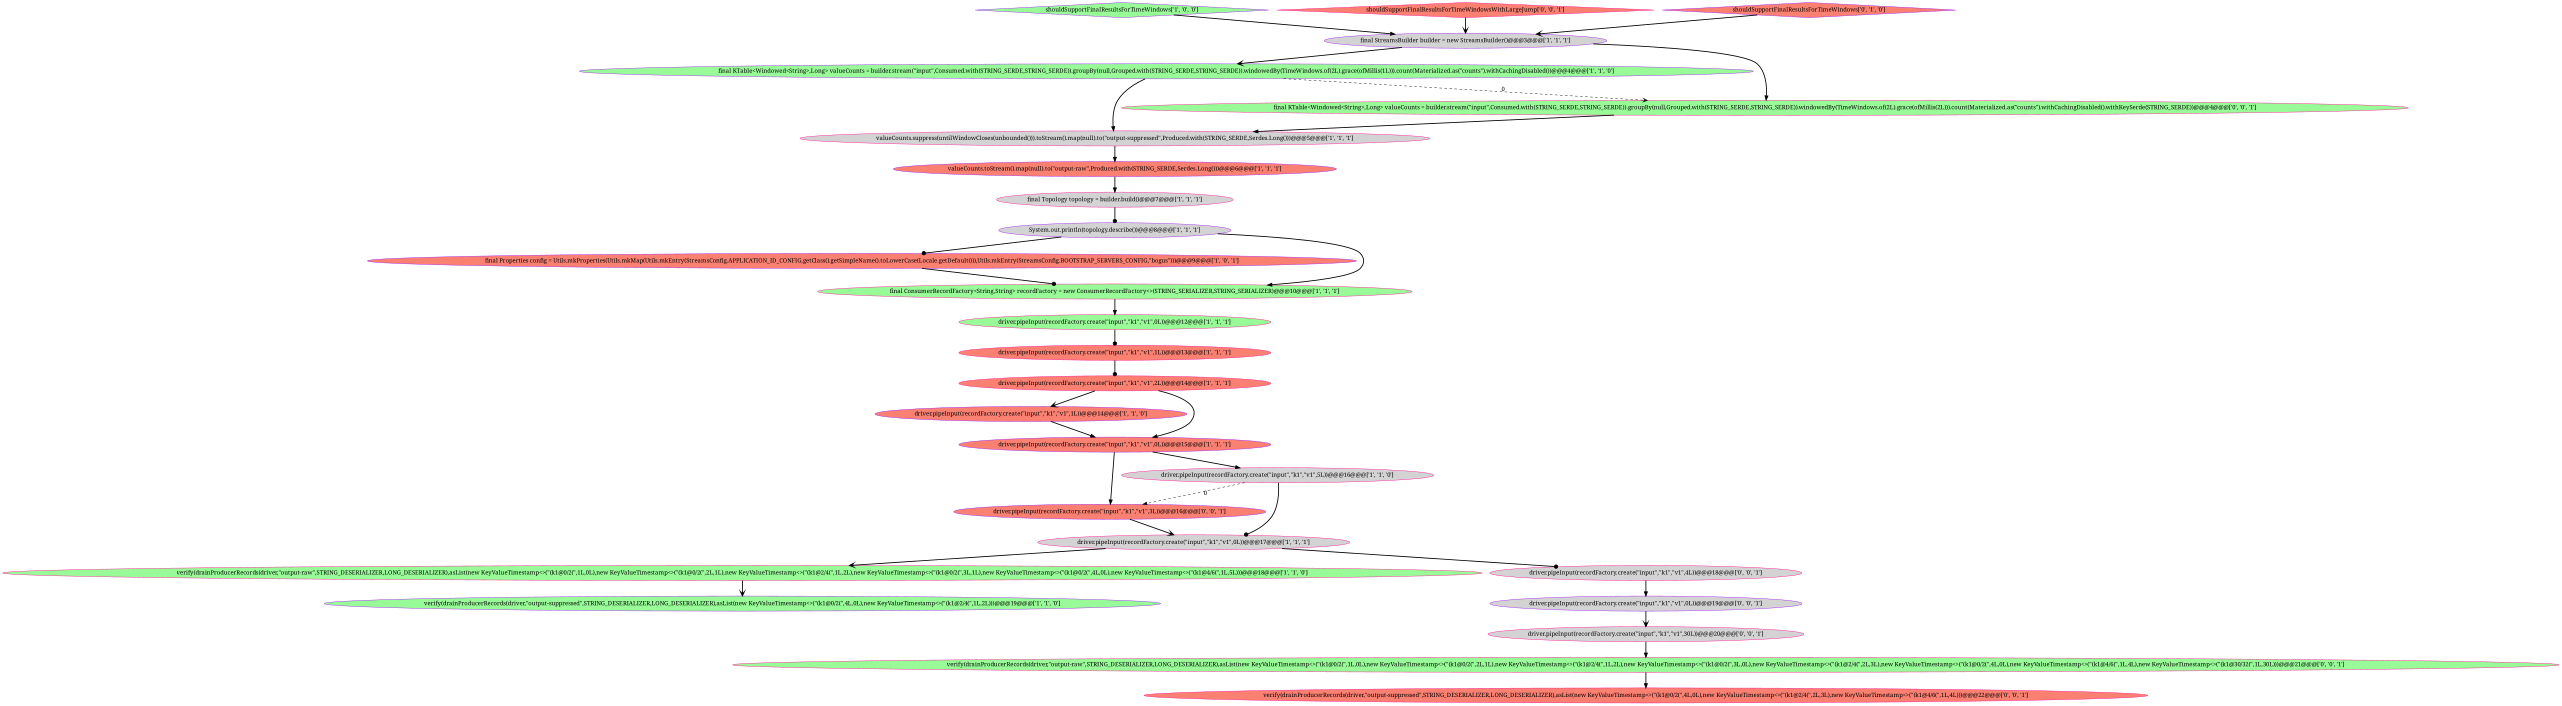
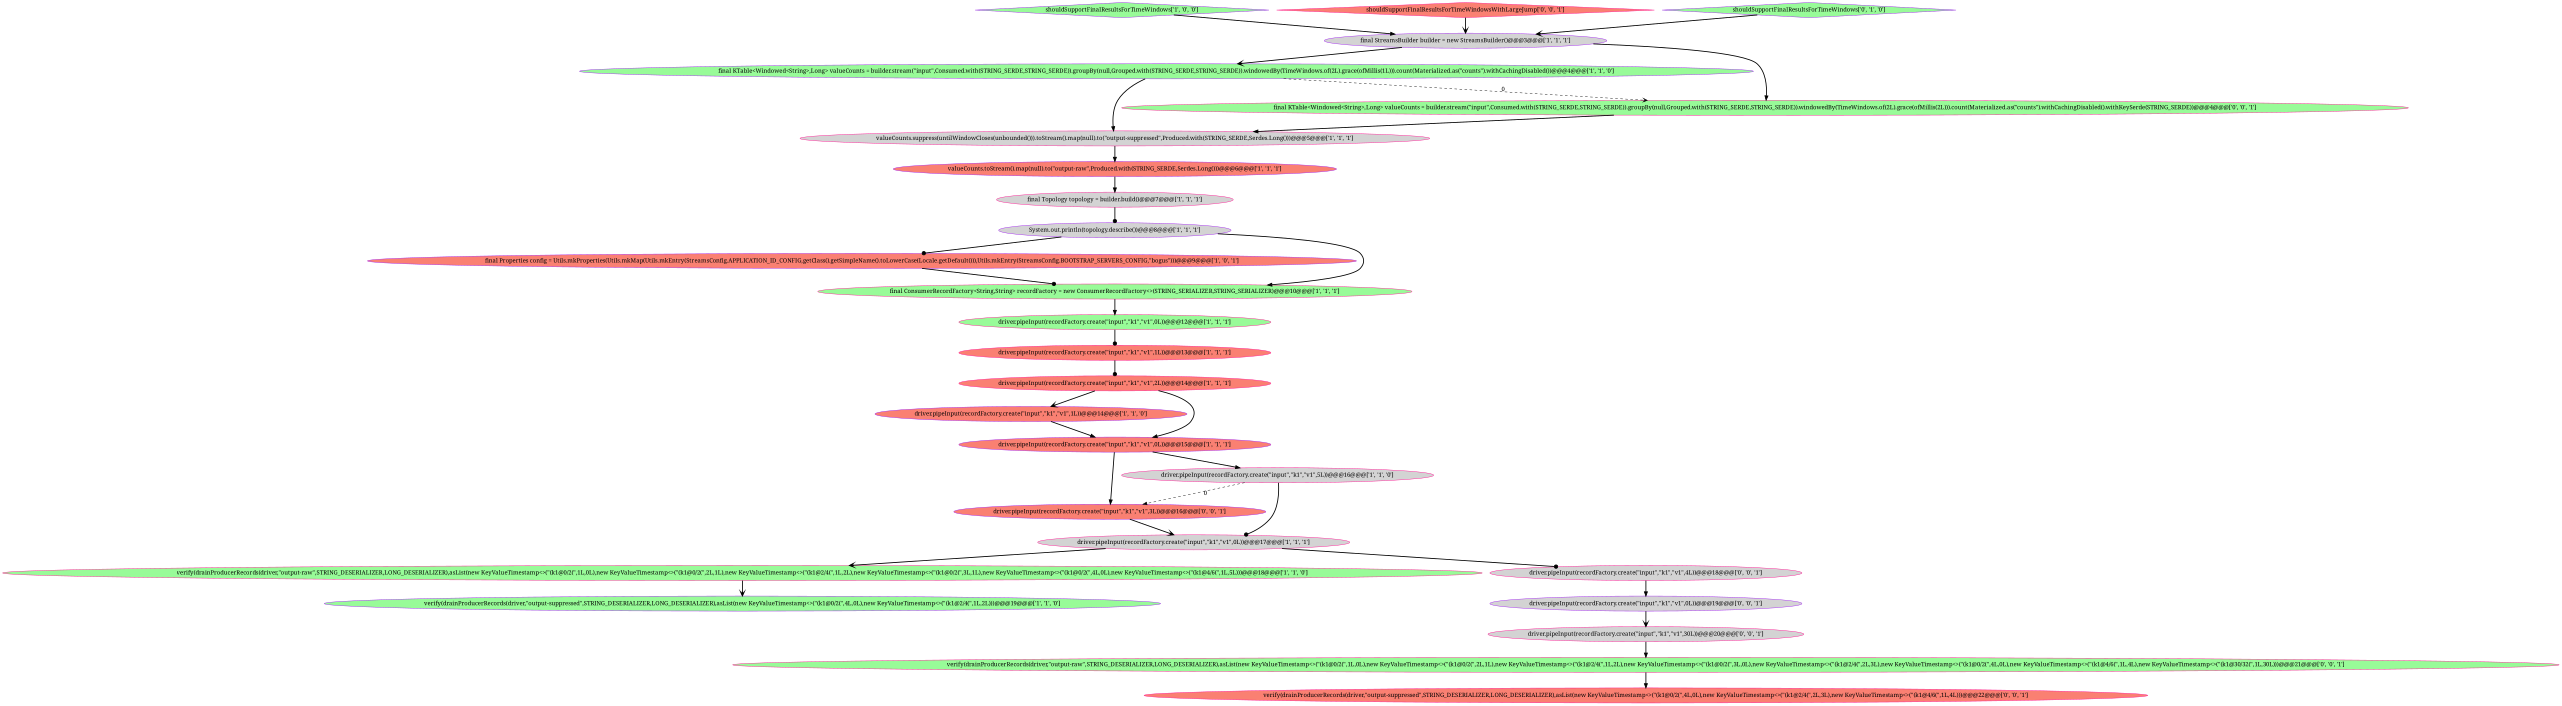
(1809, 10) -> (1809, 10)
